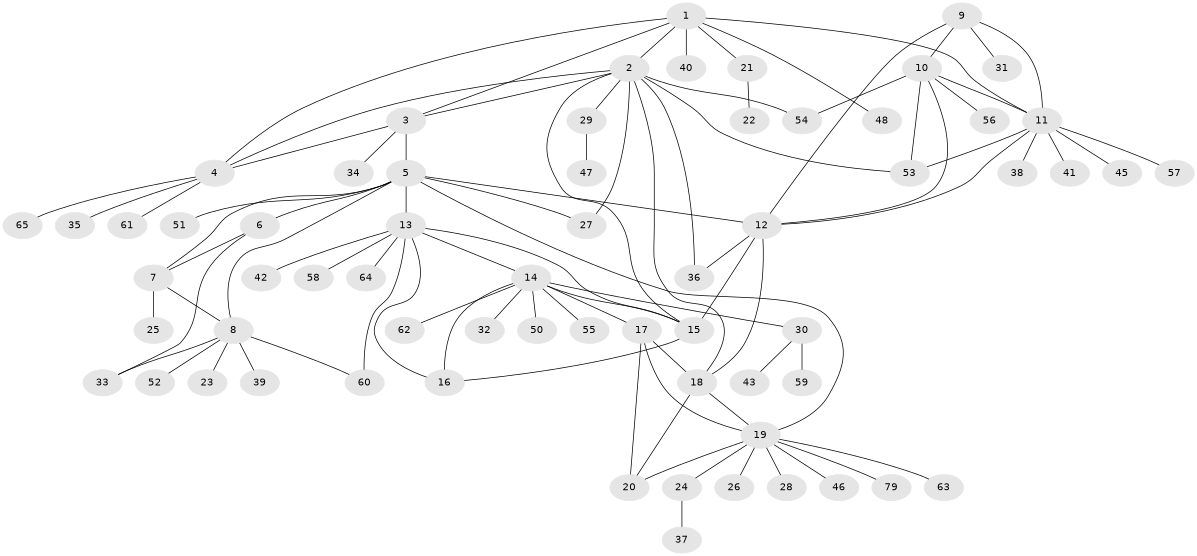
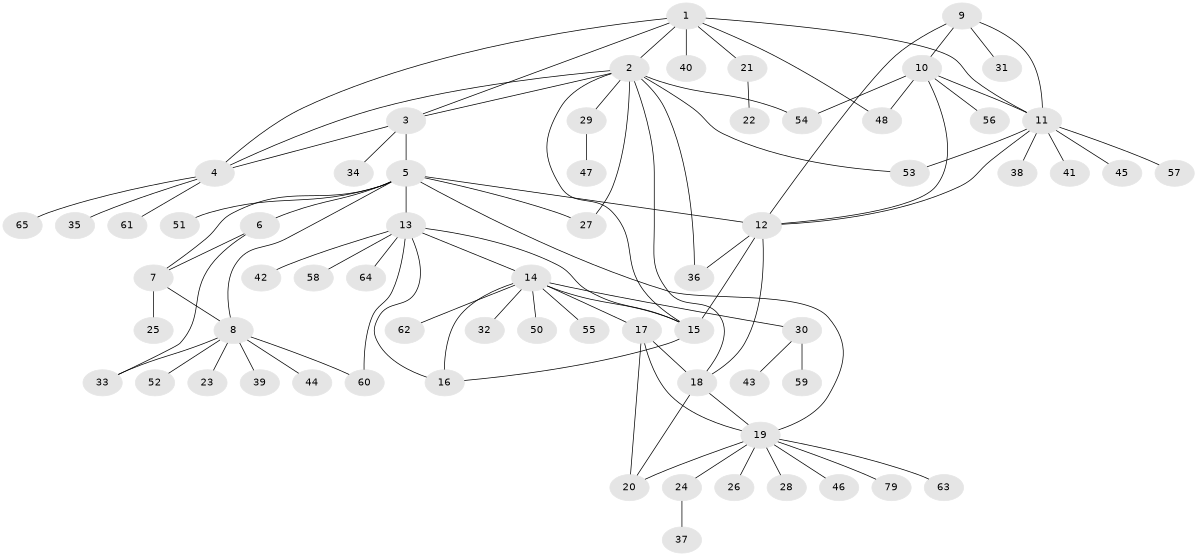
(916, 121) -> (902, 95)
none -> (312, 383)
